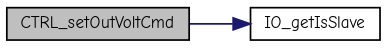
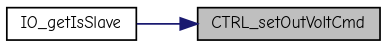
(211, 24) -> (158, 24)
